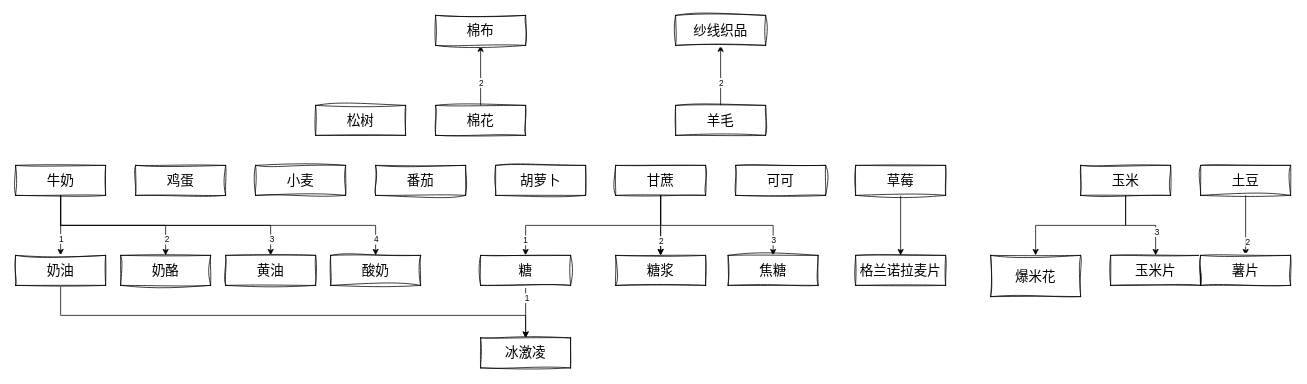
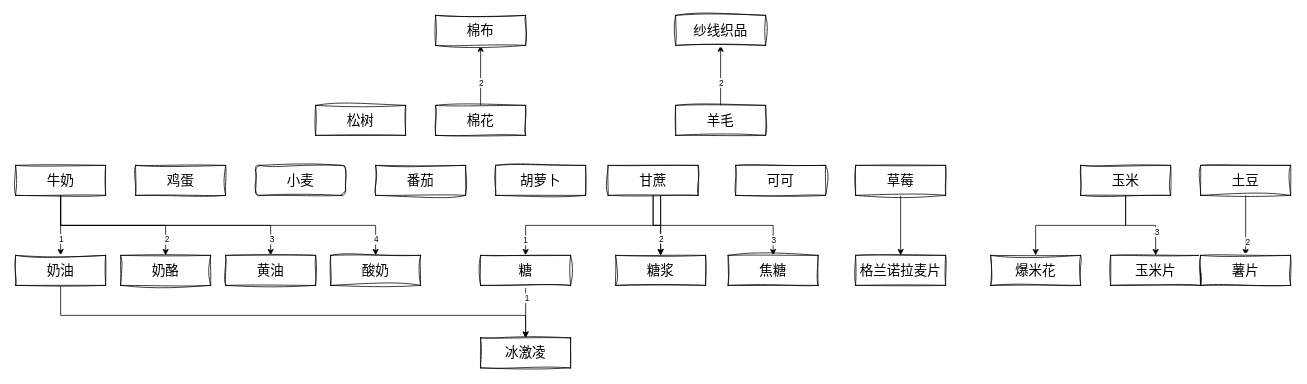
(300, 180) -> (300, 180)
(660, 180) -> (653, 180)
(1035, 276) -> (1035, 270)
